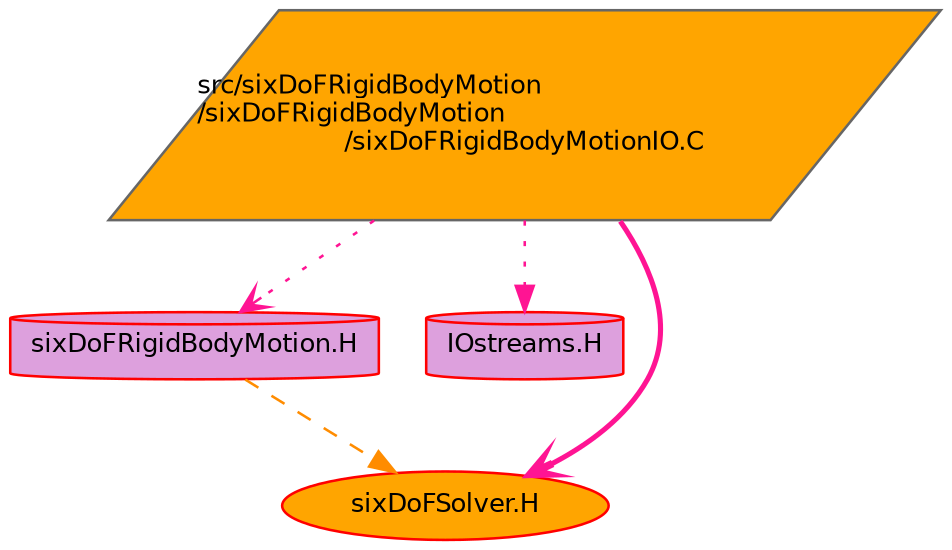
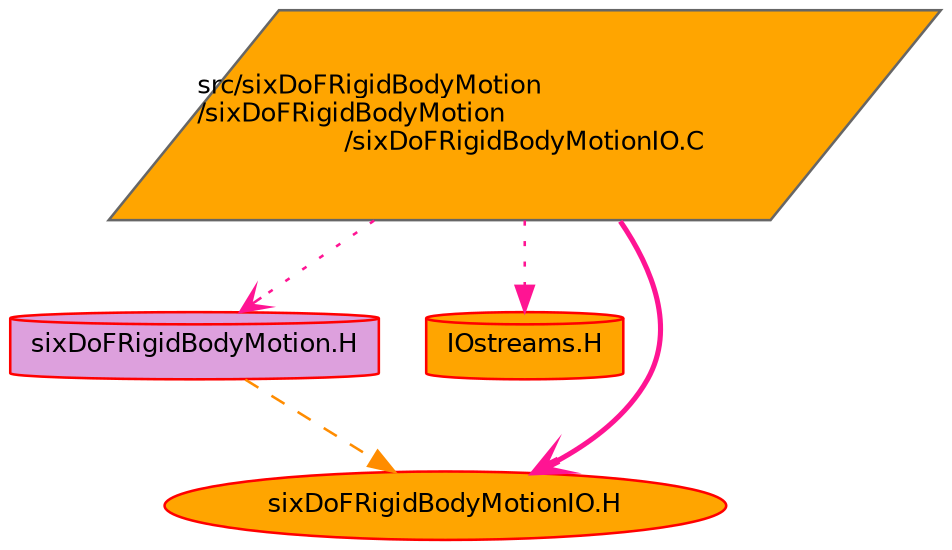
(525, 346) -> (525, 346)
(445, 506) -> (445, 506)
